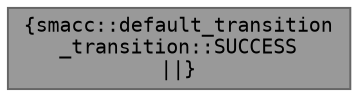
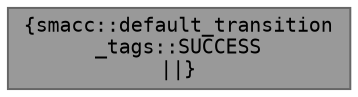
(179, 48) -> (179, 48)
